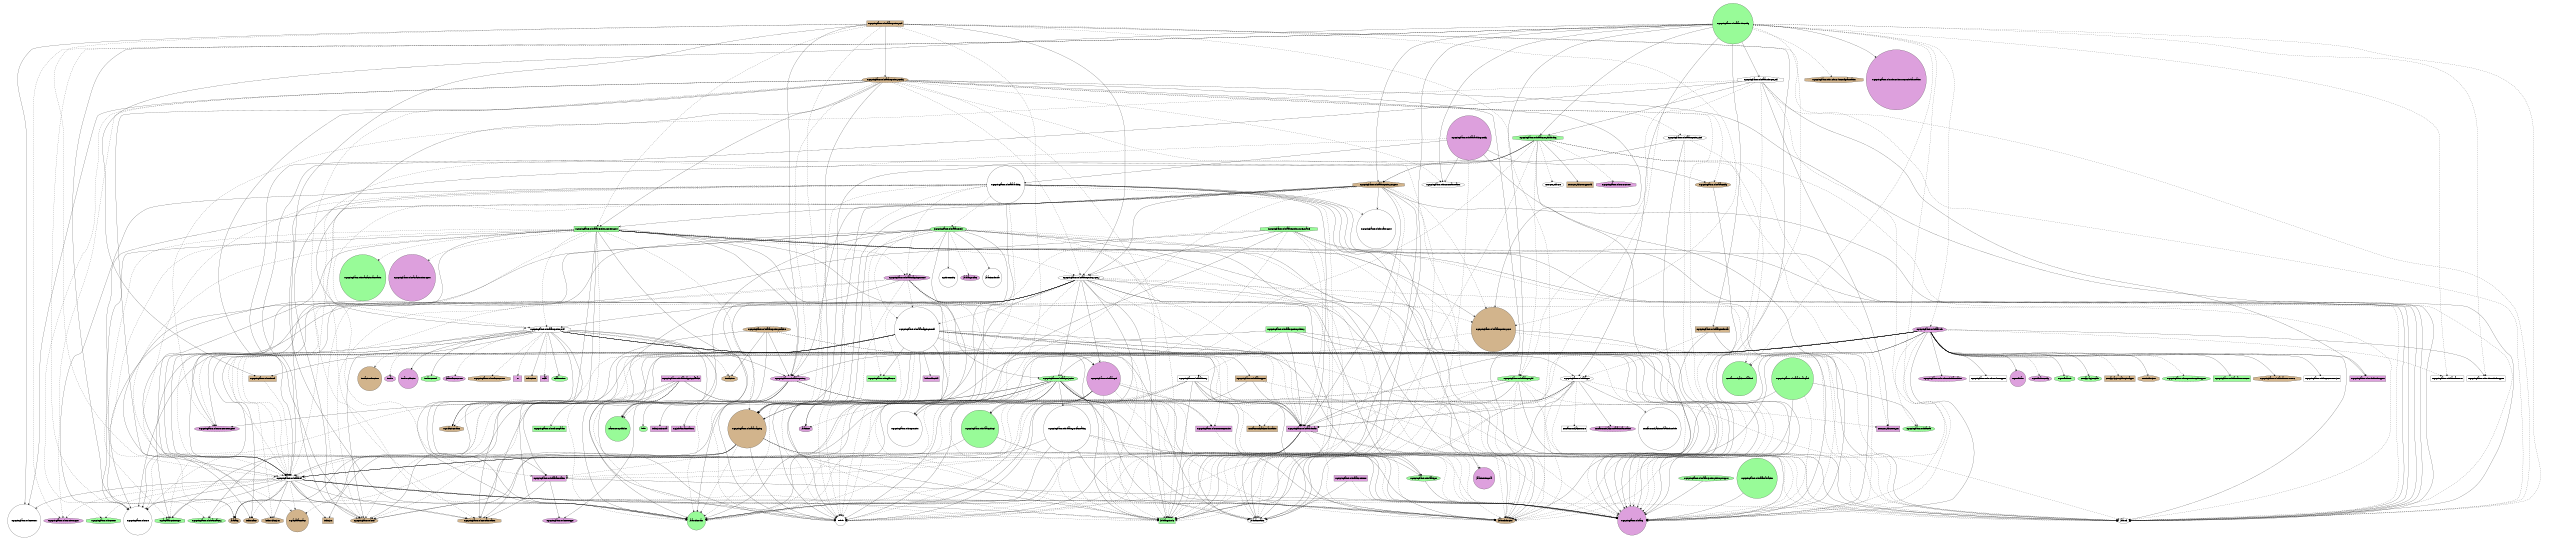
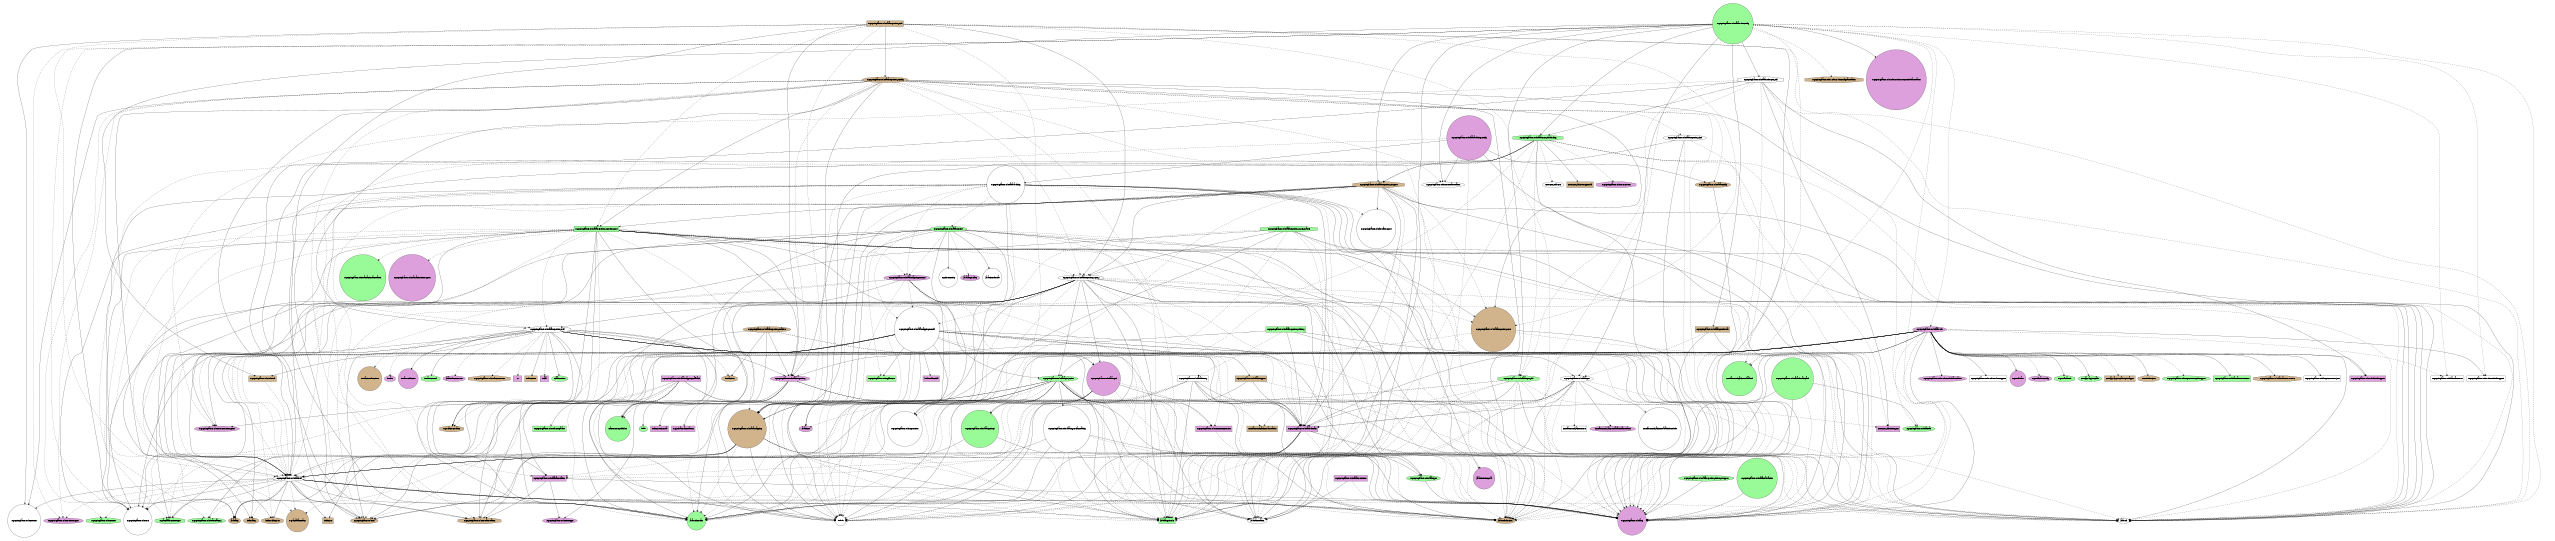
none -> (633, 164)
none -> (1780, 337)
(251, 521) -> (251, 521)
